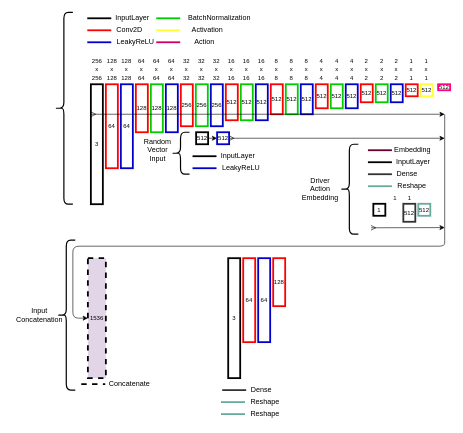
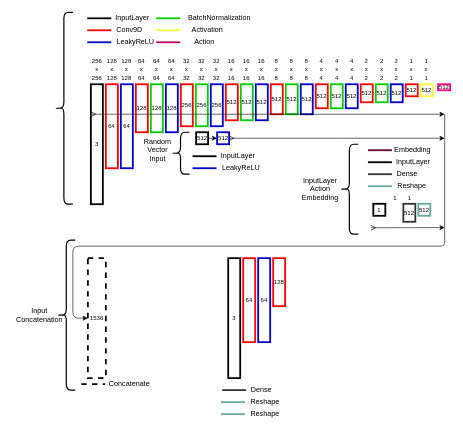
(130, 30) -> (130, 30)
(320, 189) -> (320, 189)
(97, 318) -> (97, 318)
